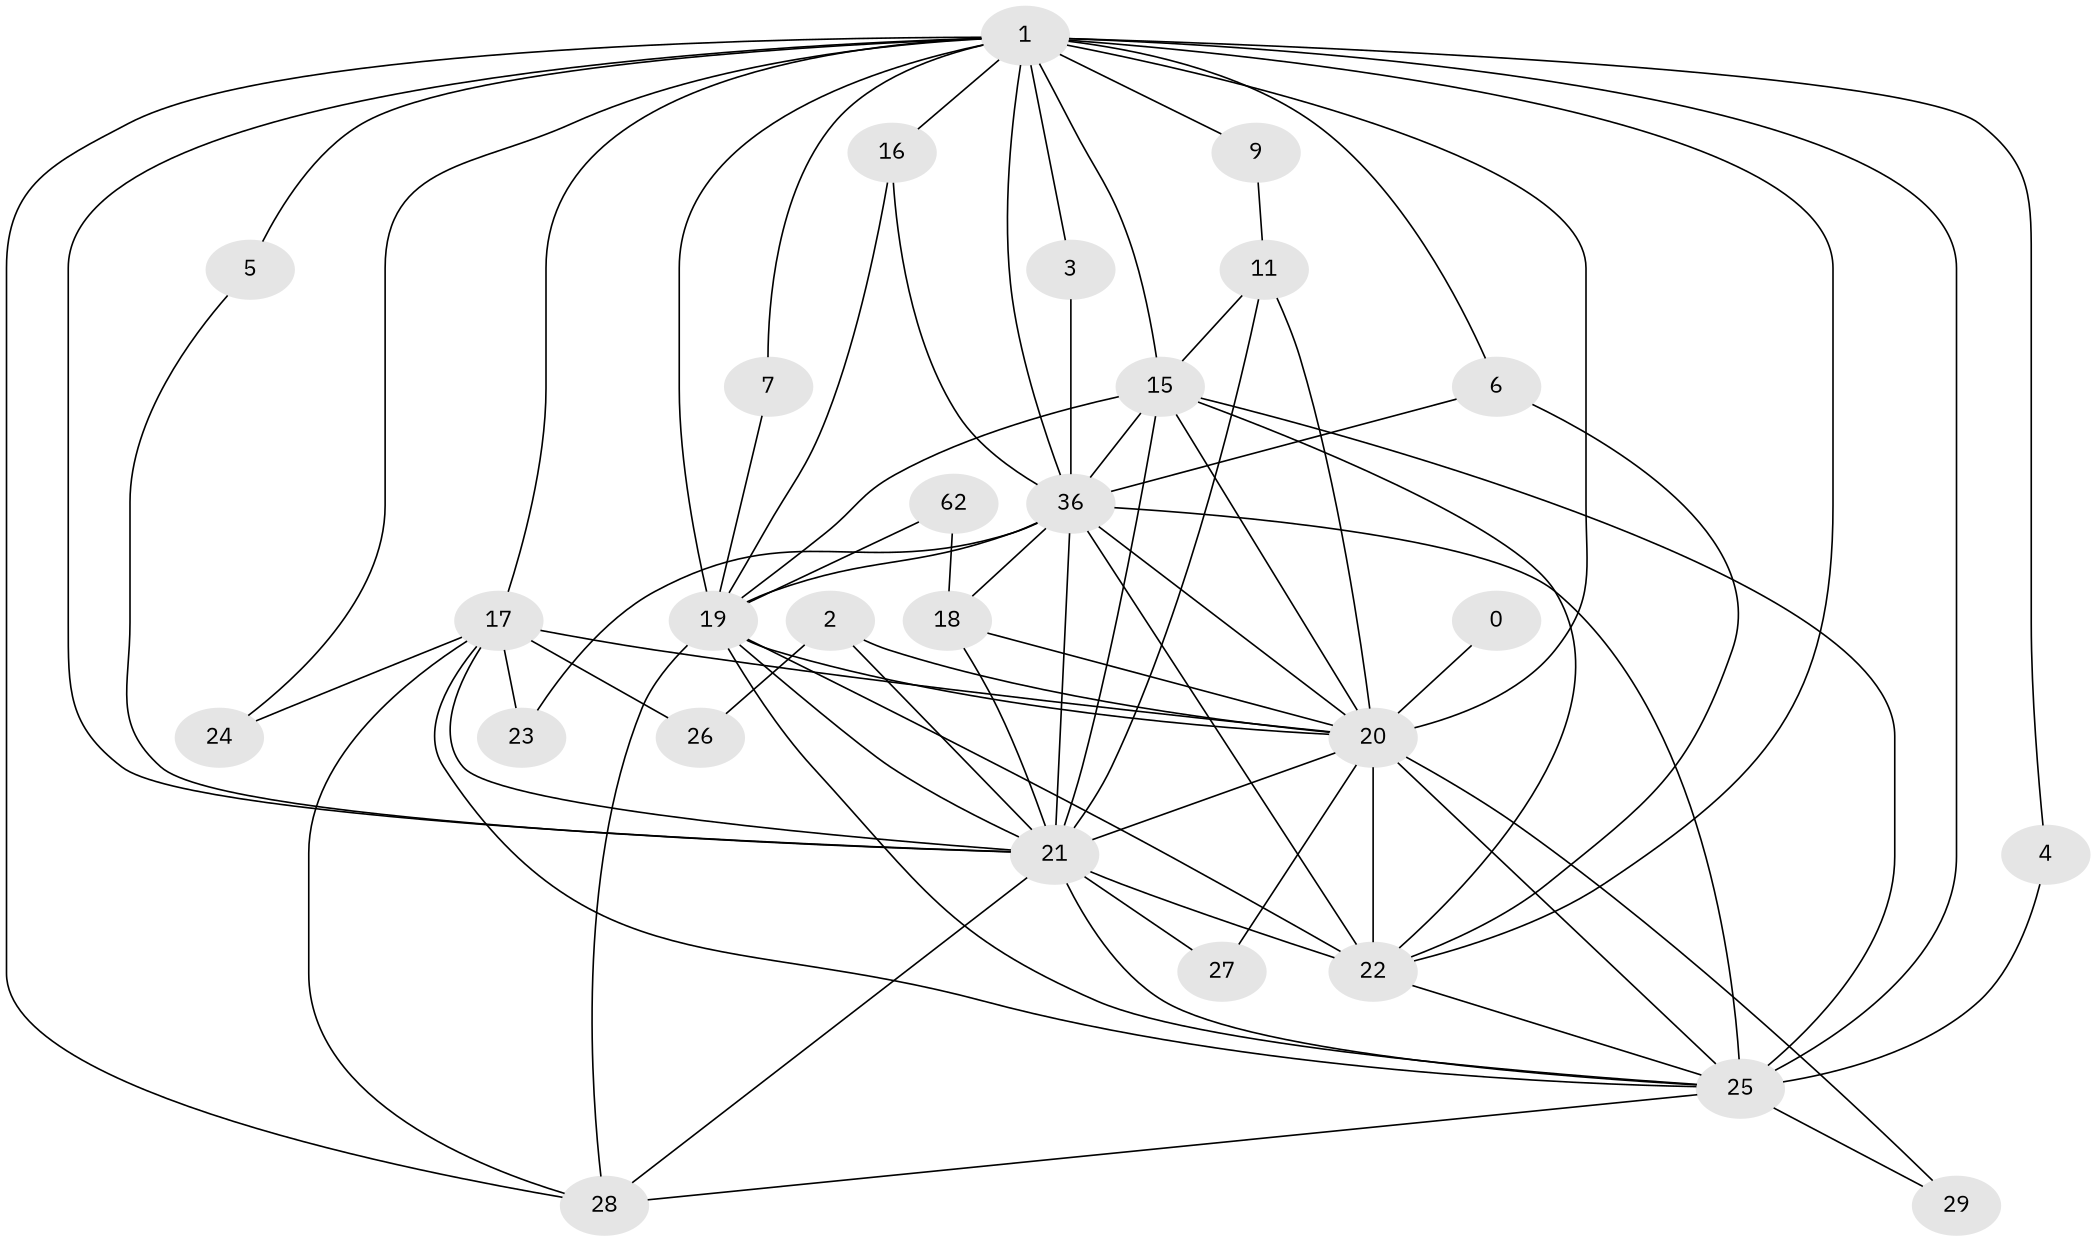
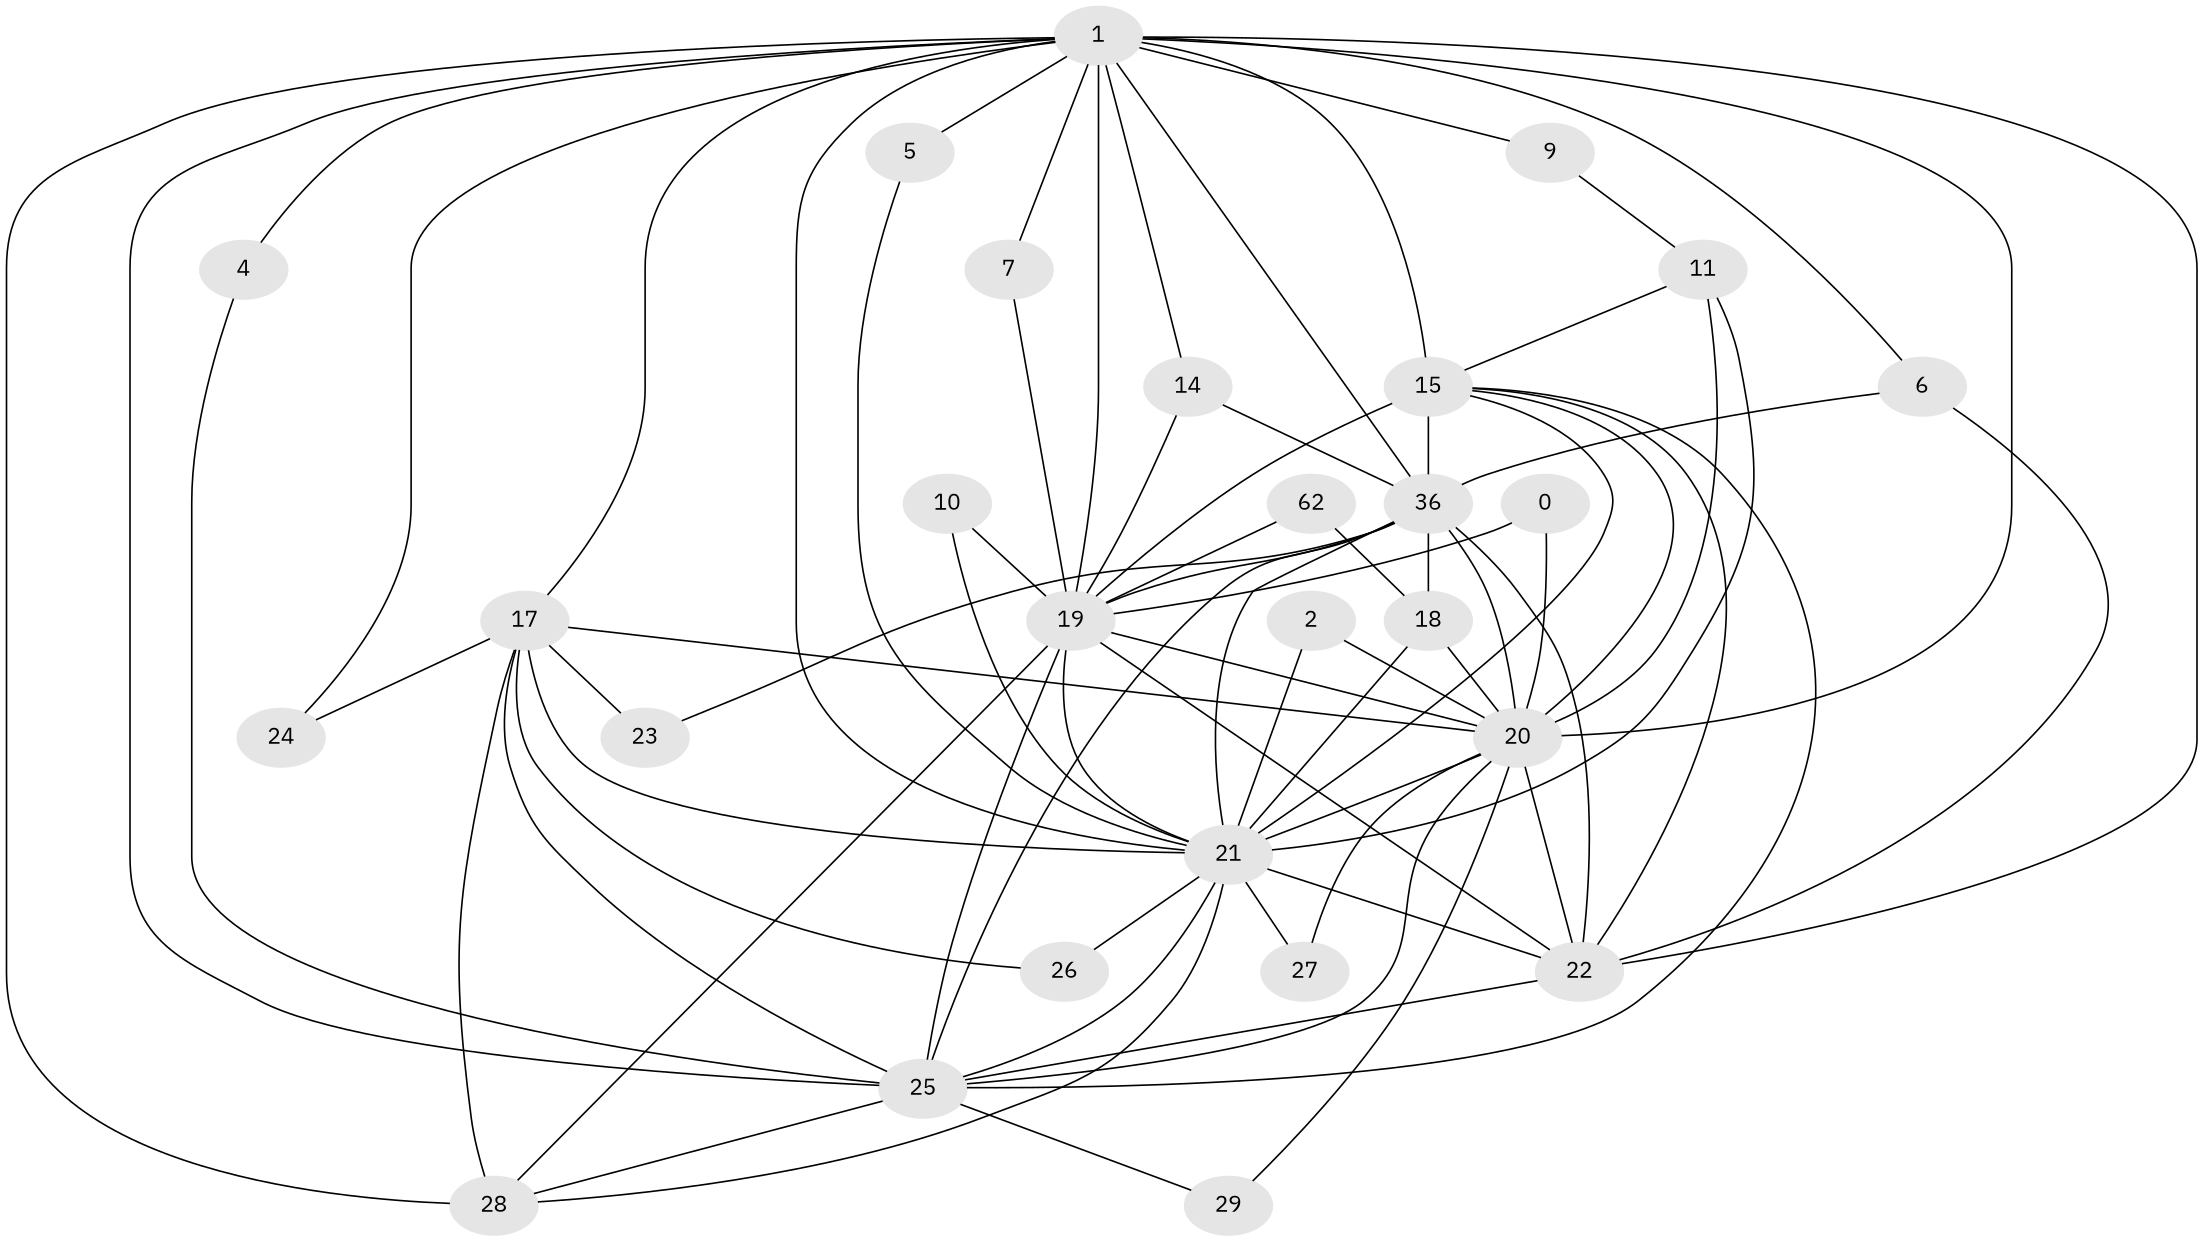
(892, 153) -> (1188, 387)
(1071, 270) -> none
none -> (947, 504)
none -> (1315, 578)
(763, 681) -> (1147, 913)
